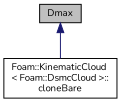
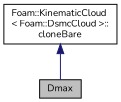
(60, 46) -> (60, 67)
